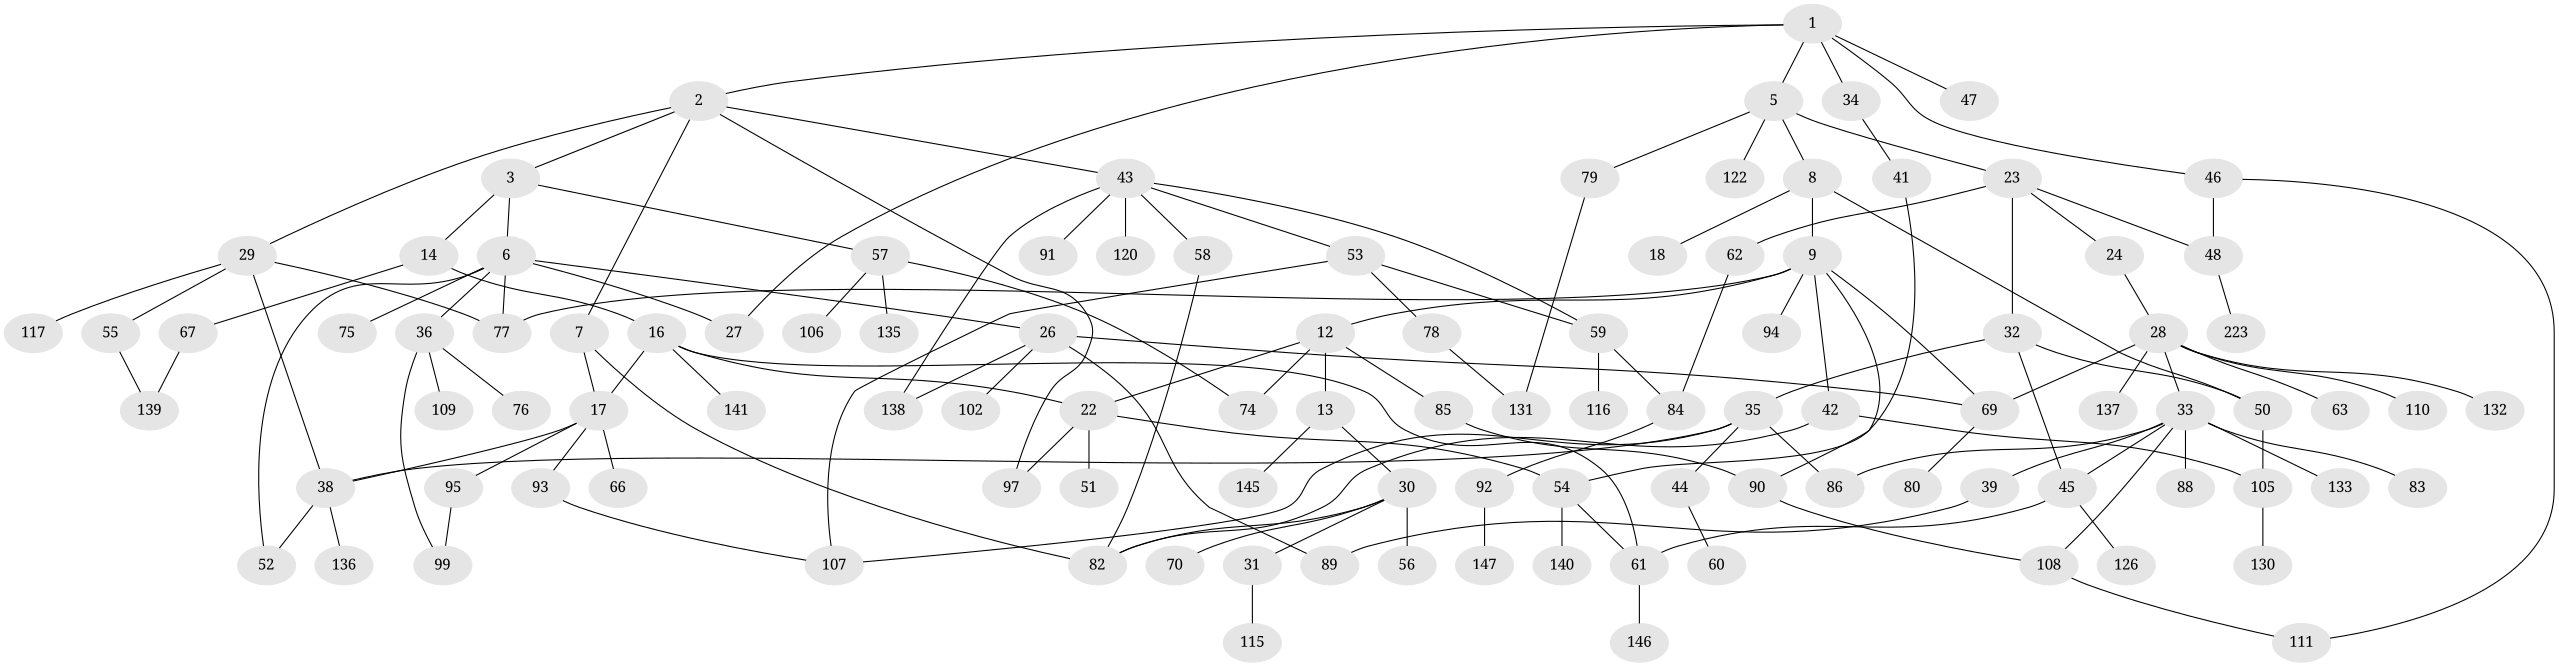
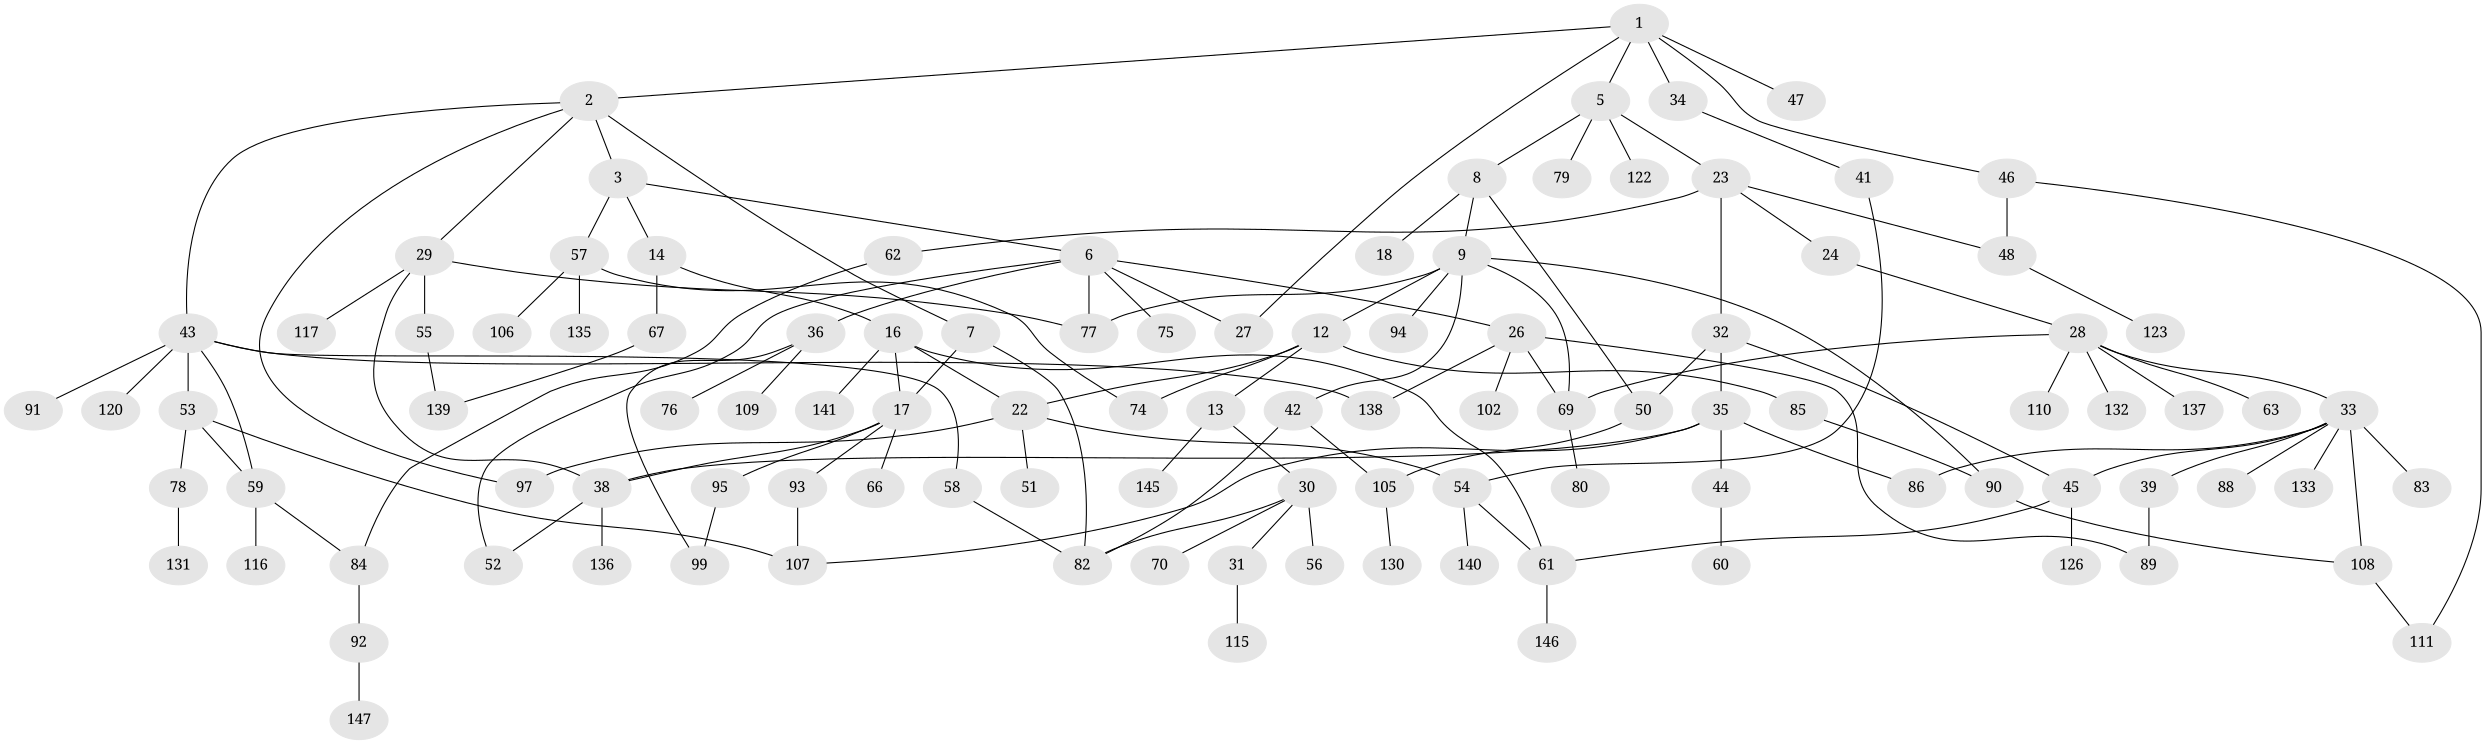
(1557, 290) -> none
(2236, 333) -> (2155, 333)
